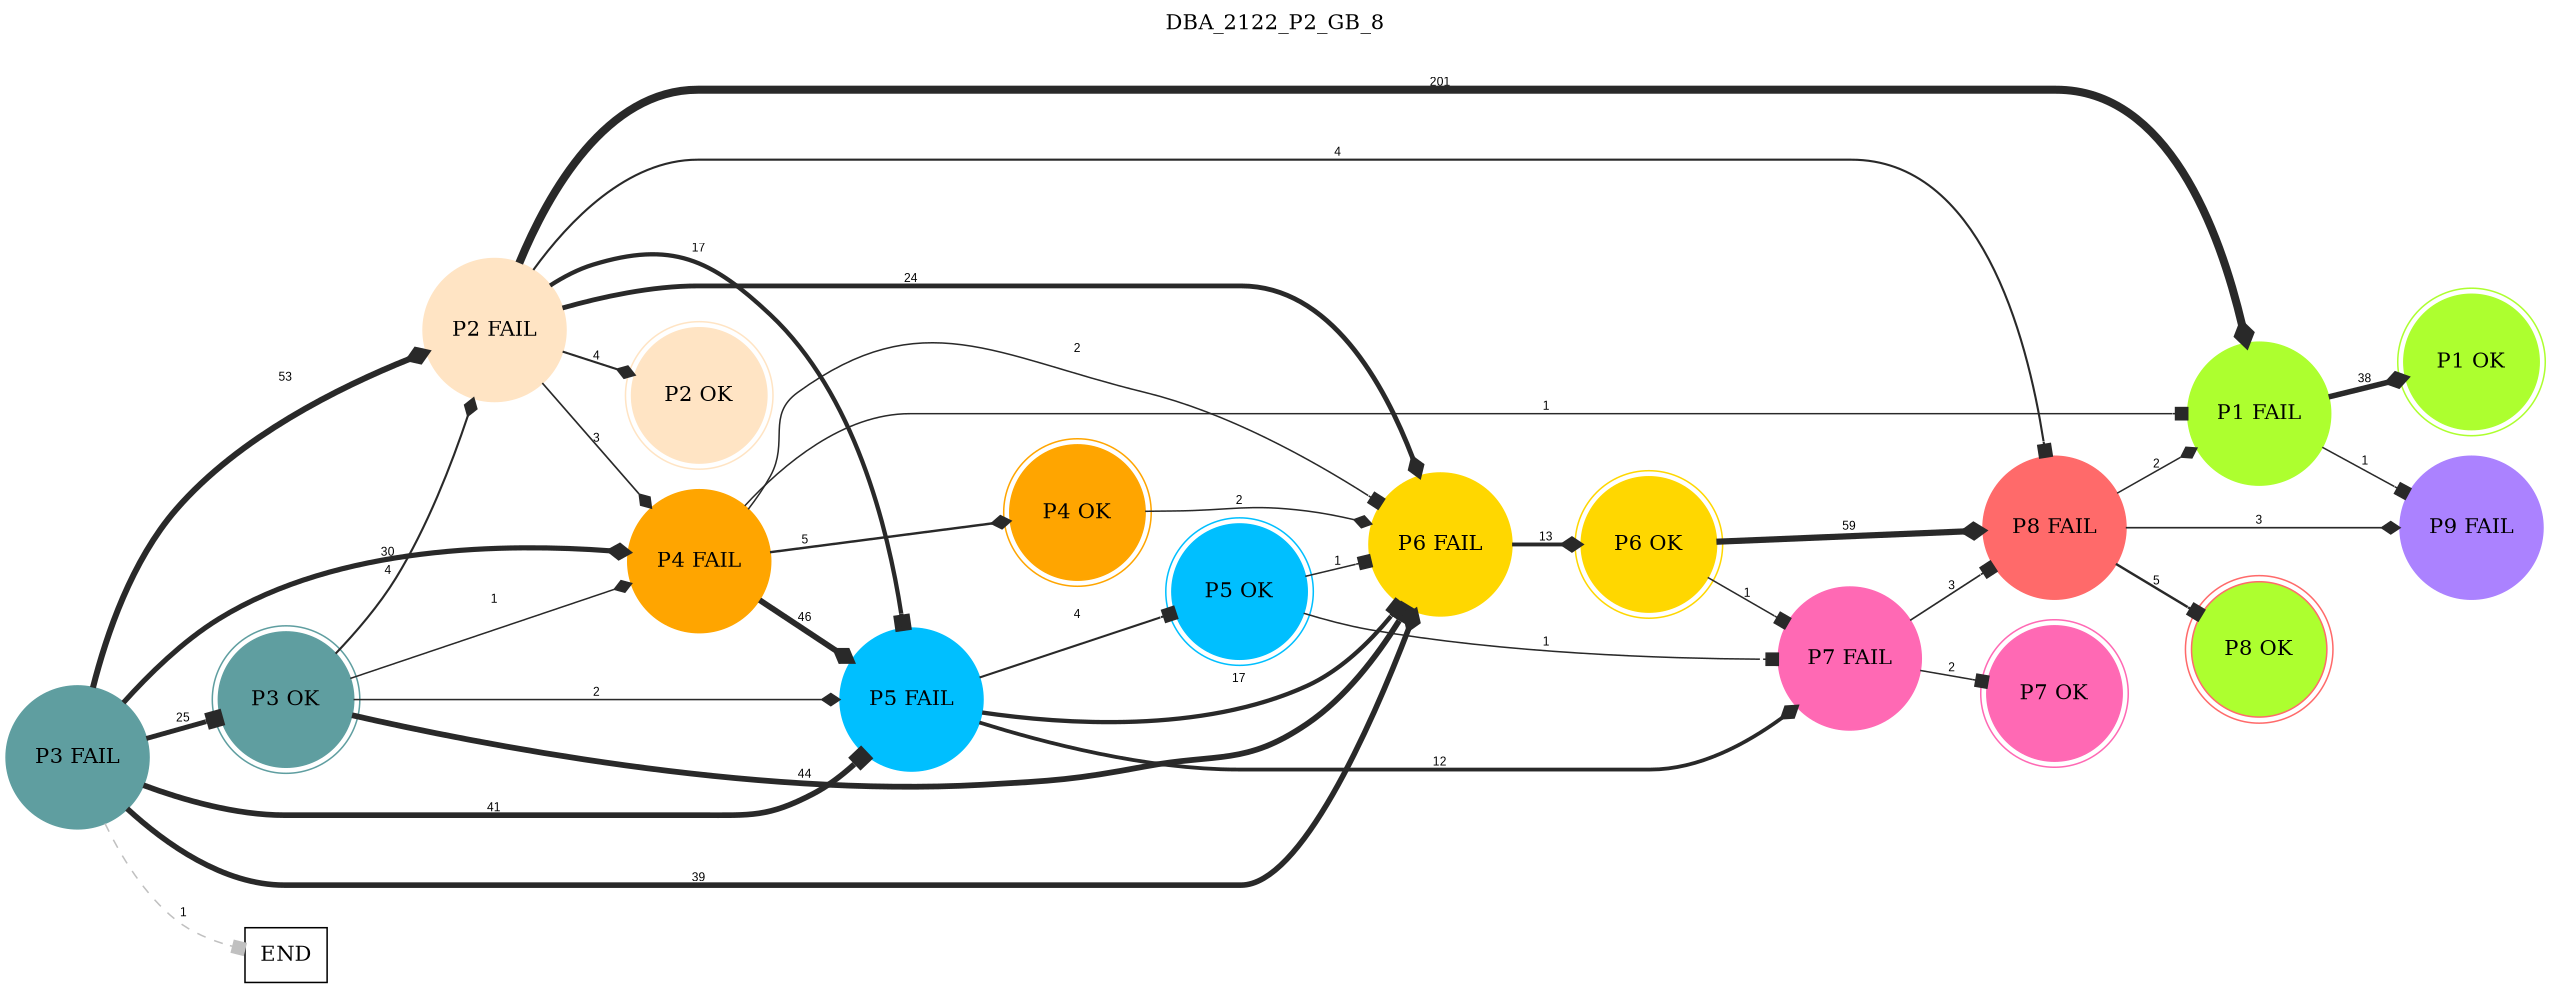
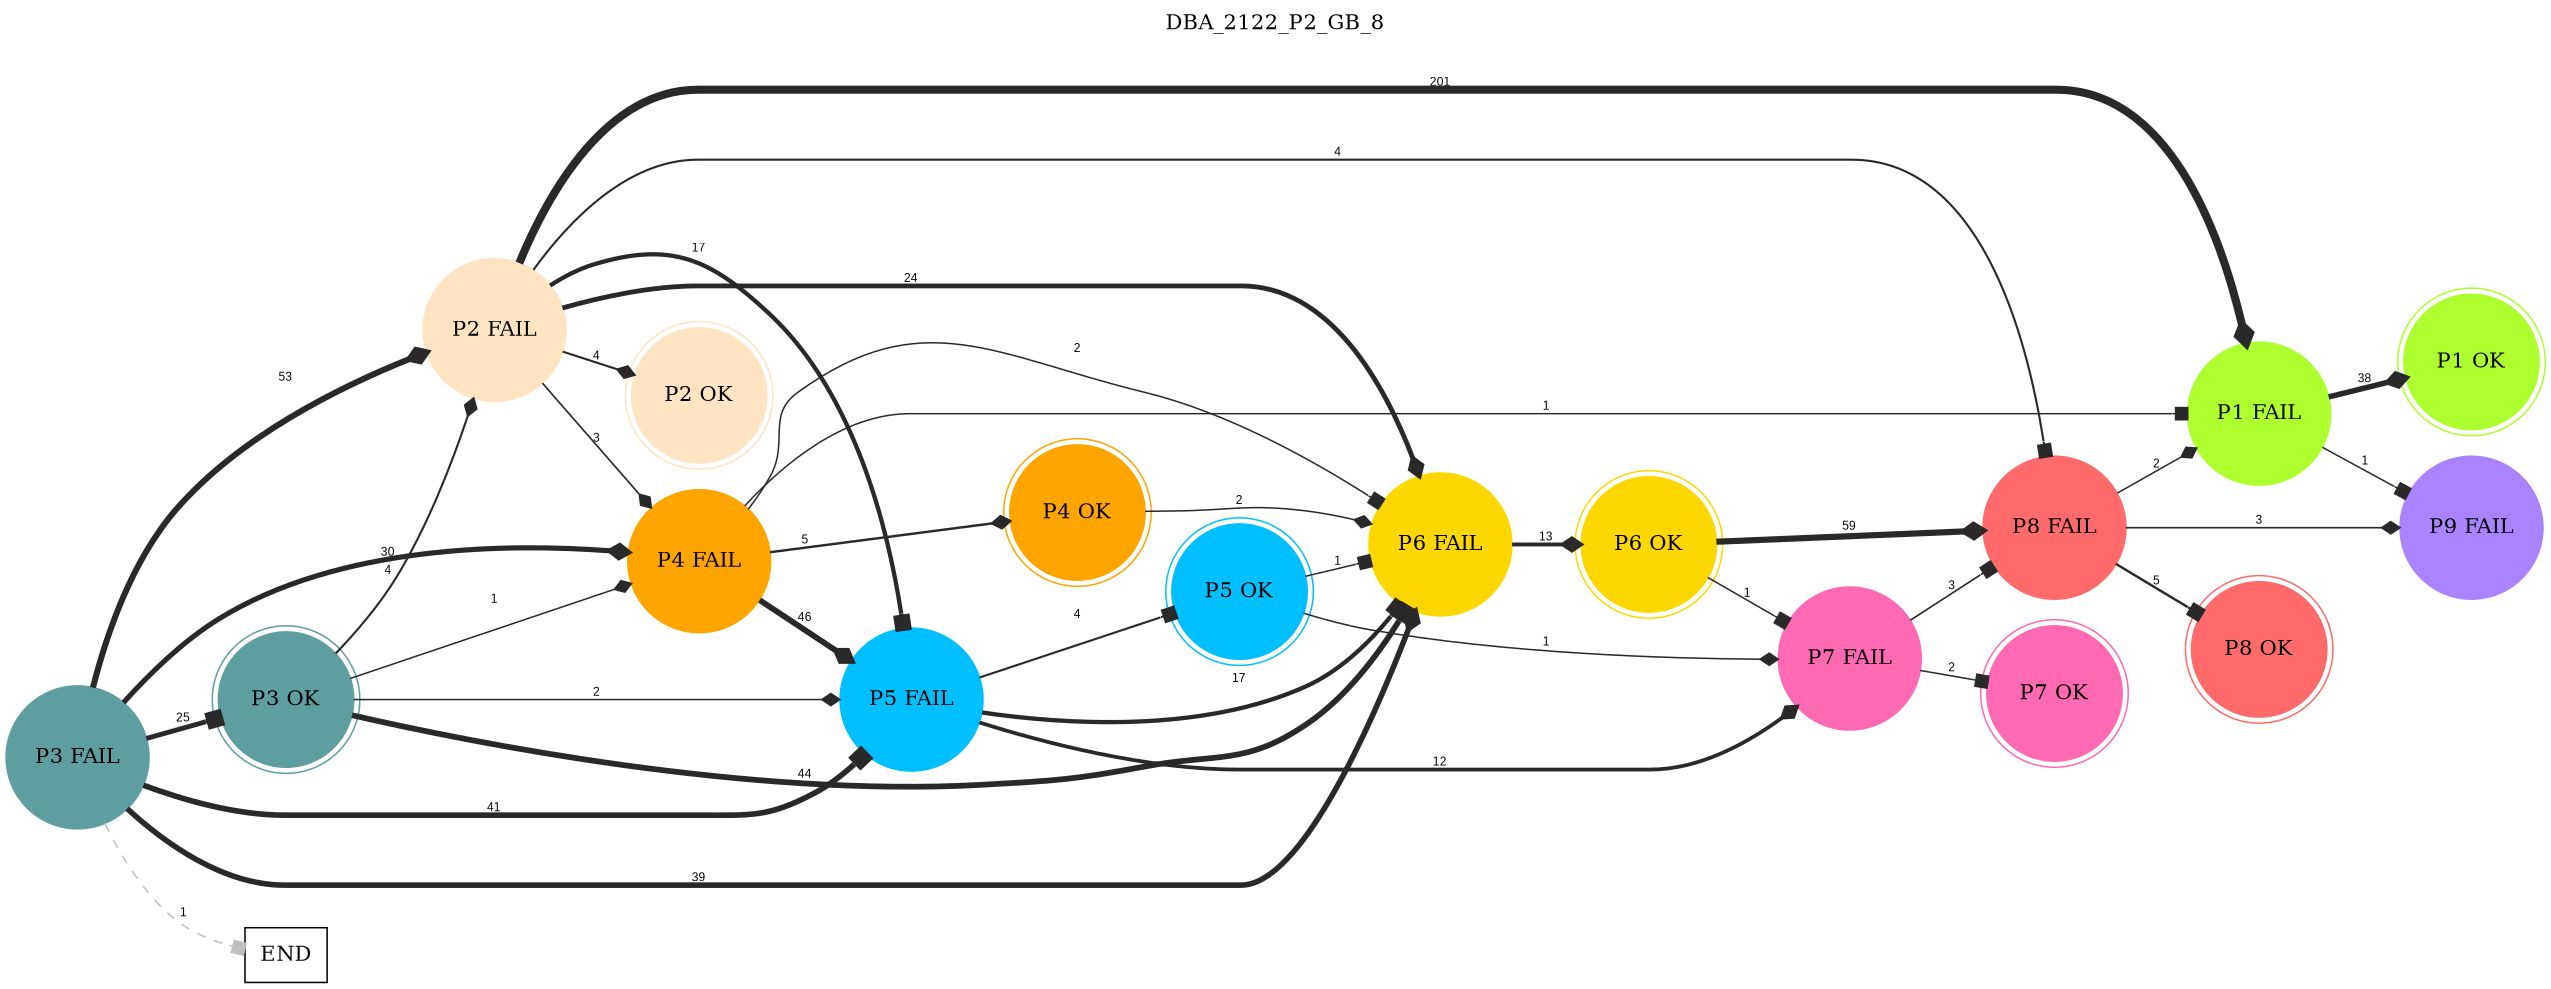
(2259, 649) -> (2259, 649)
(1530, 650) -> (1530, 650)
